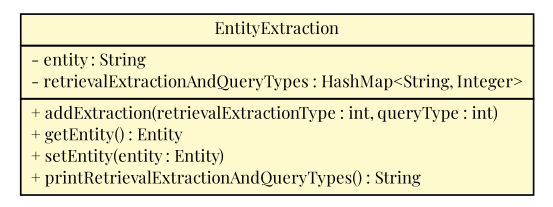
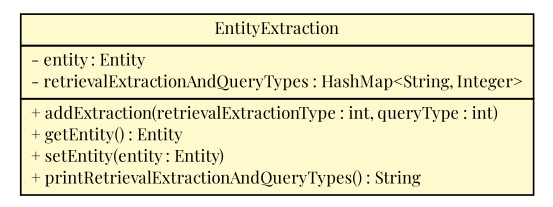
(89, 61) -> (88, 61)
